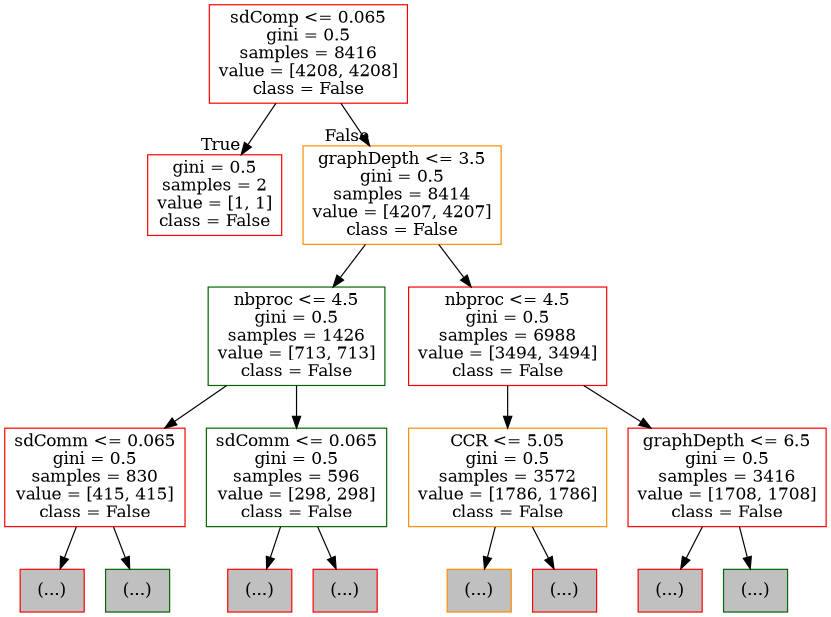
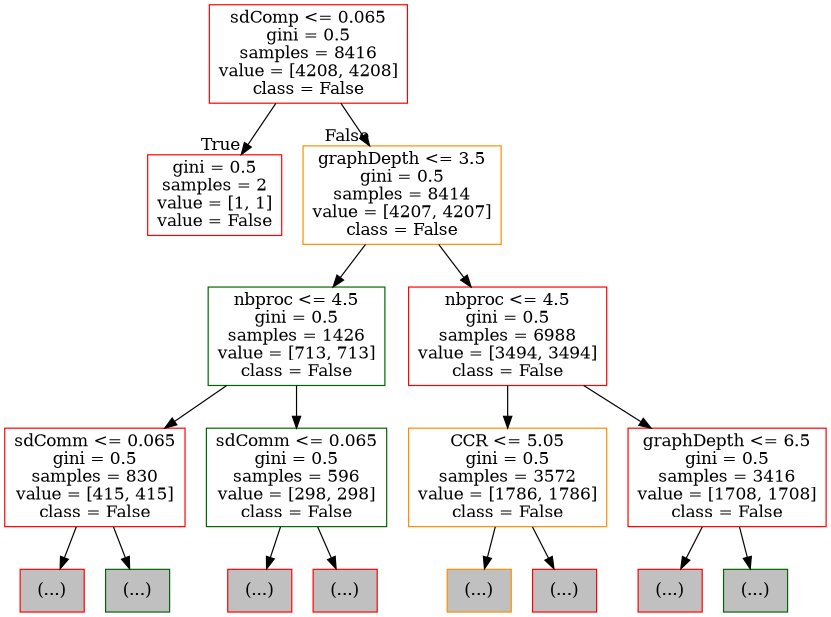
(215, 195) -> (215, 195)
